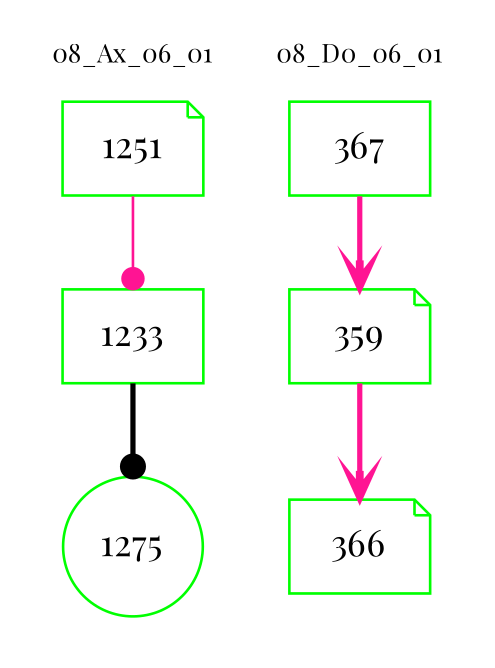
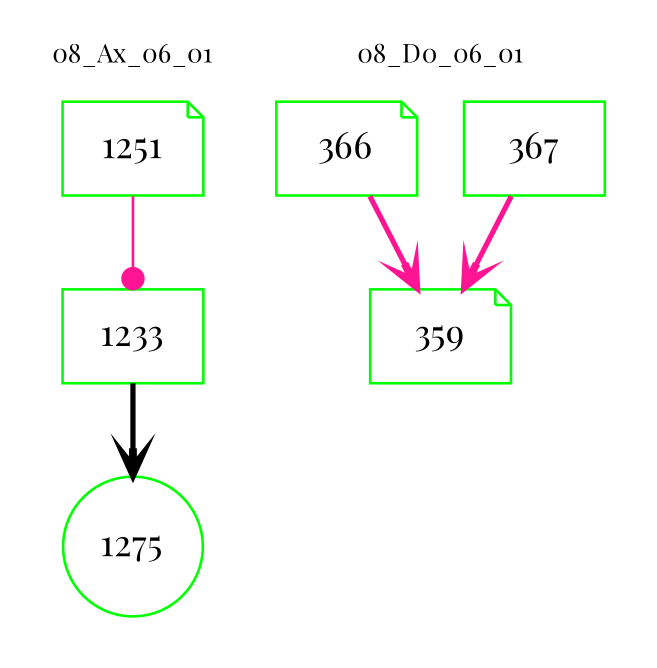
(133, 419) -> (133, 417)
(360, 428) -> (388, 231)
